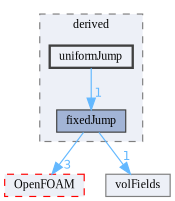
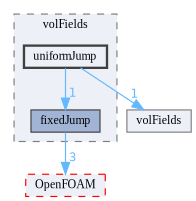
(91, 25) -> (65, 25)
(111, 149) -> (107, 86)
